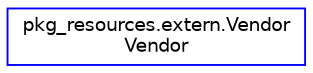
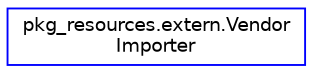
(156, 37) -> (156, 37)
